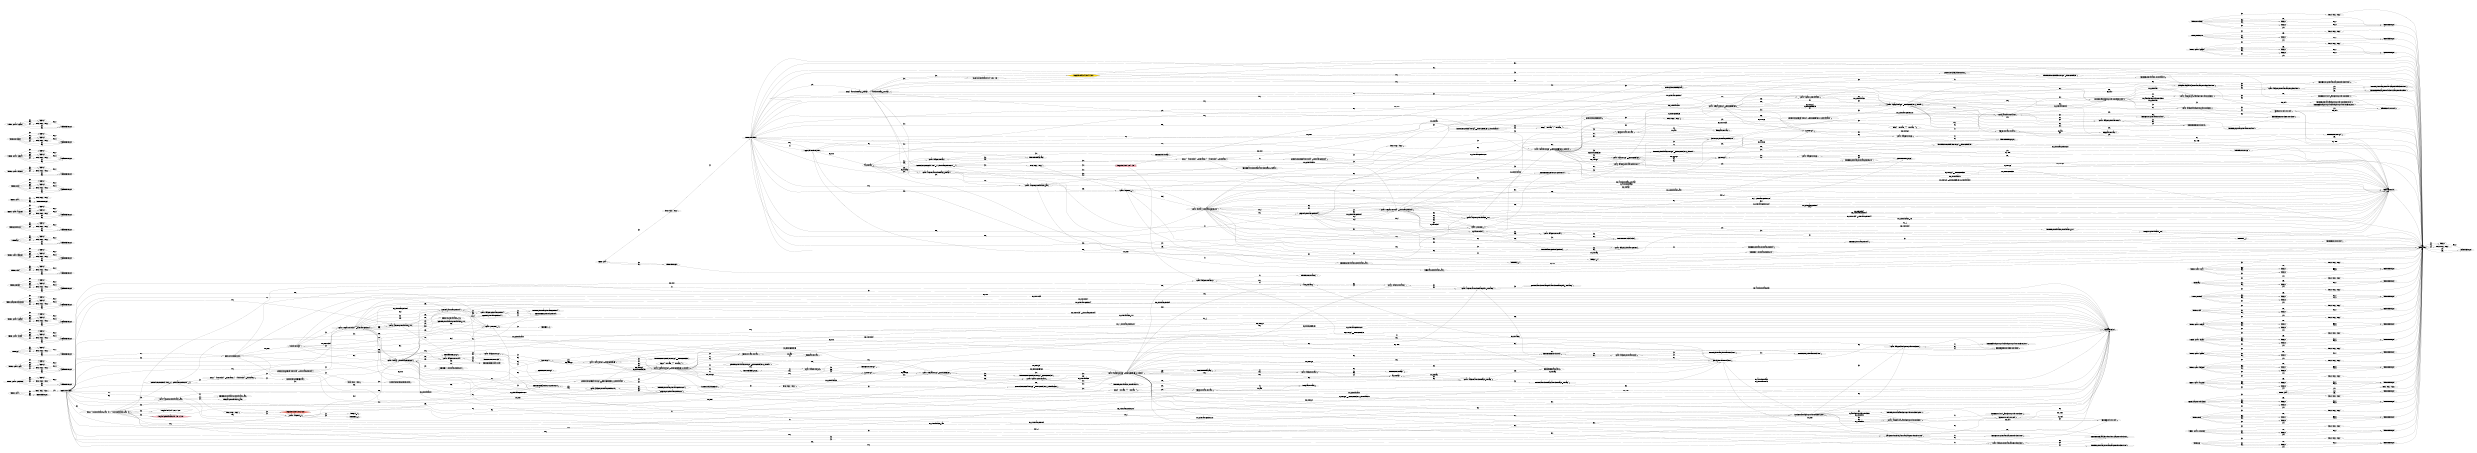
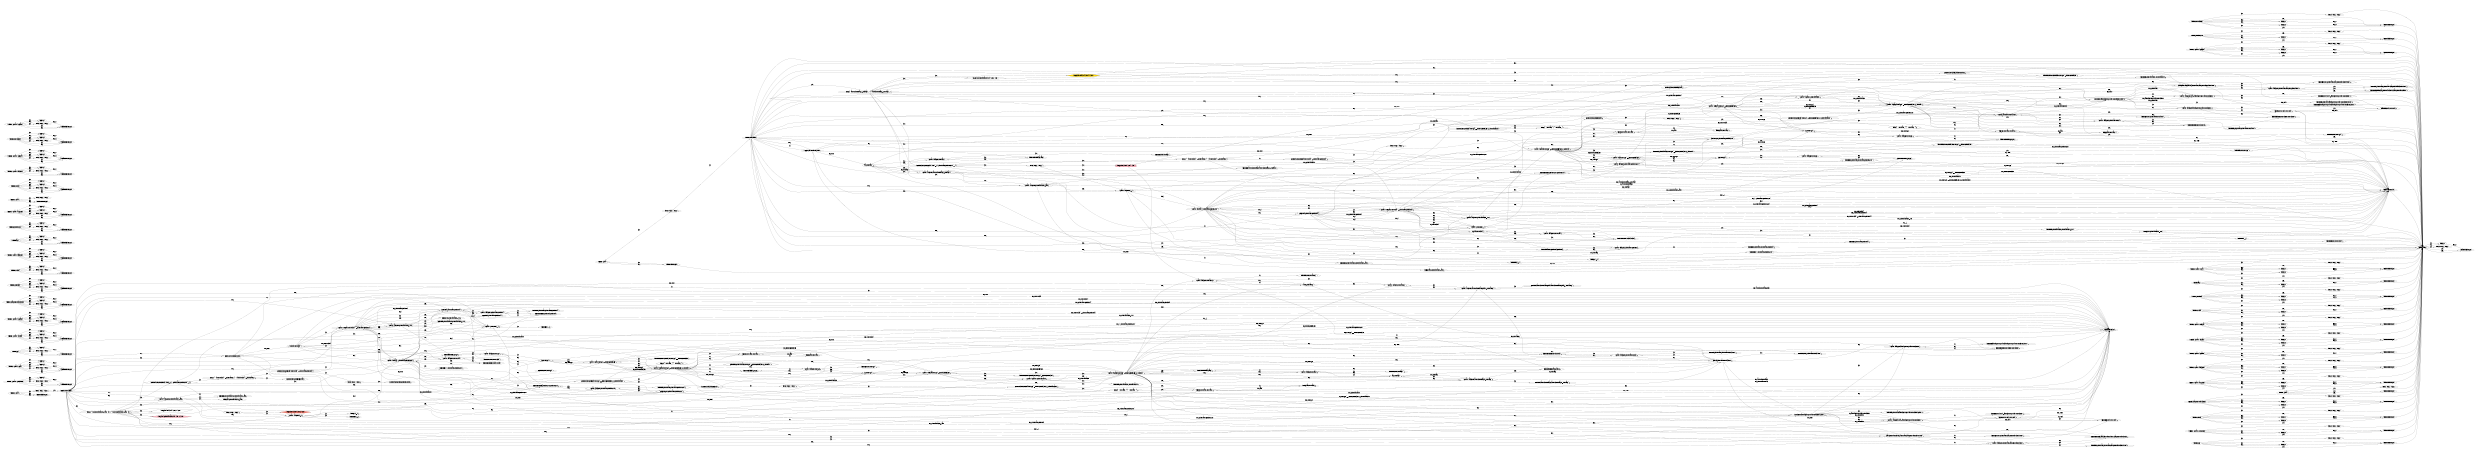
(1351, 286) -> (1303, 280)
